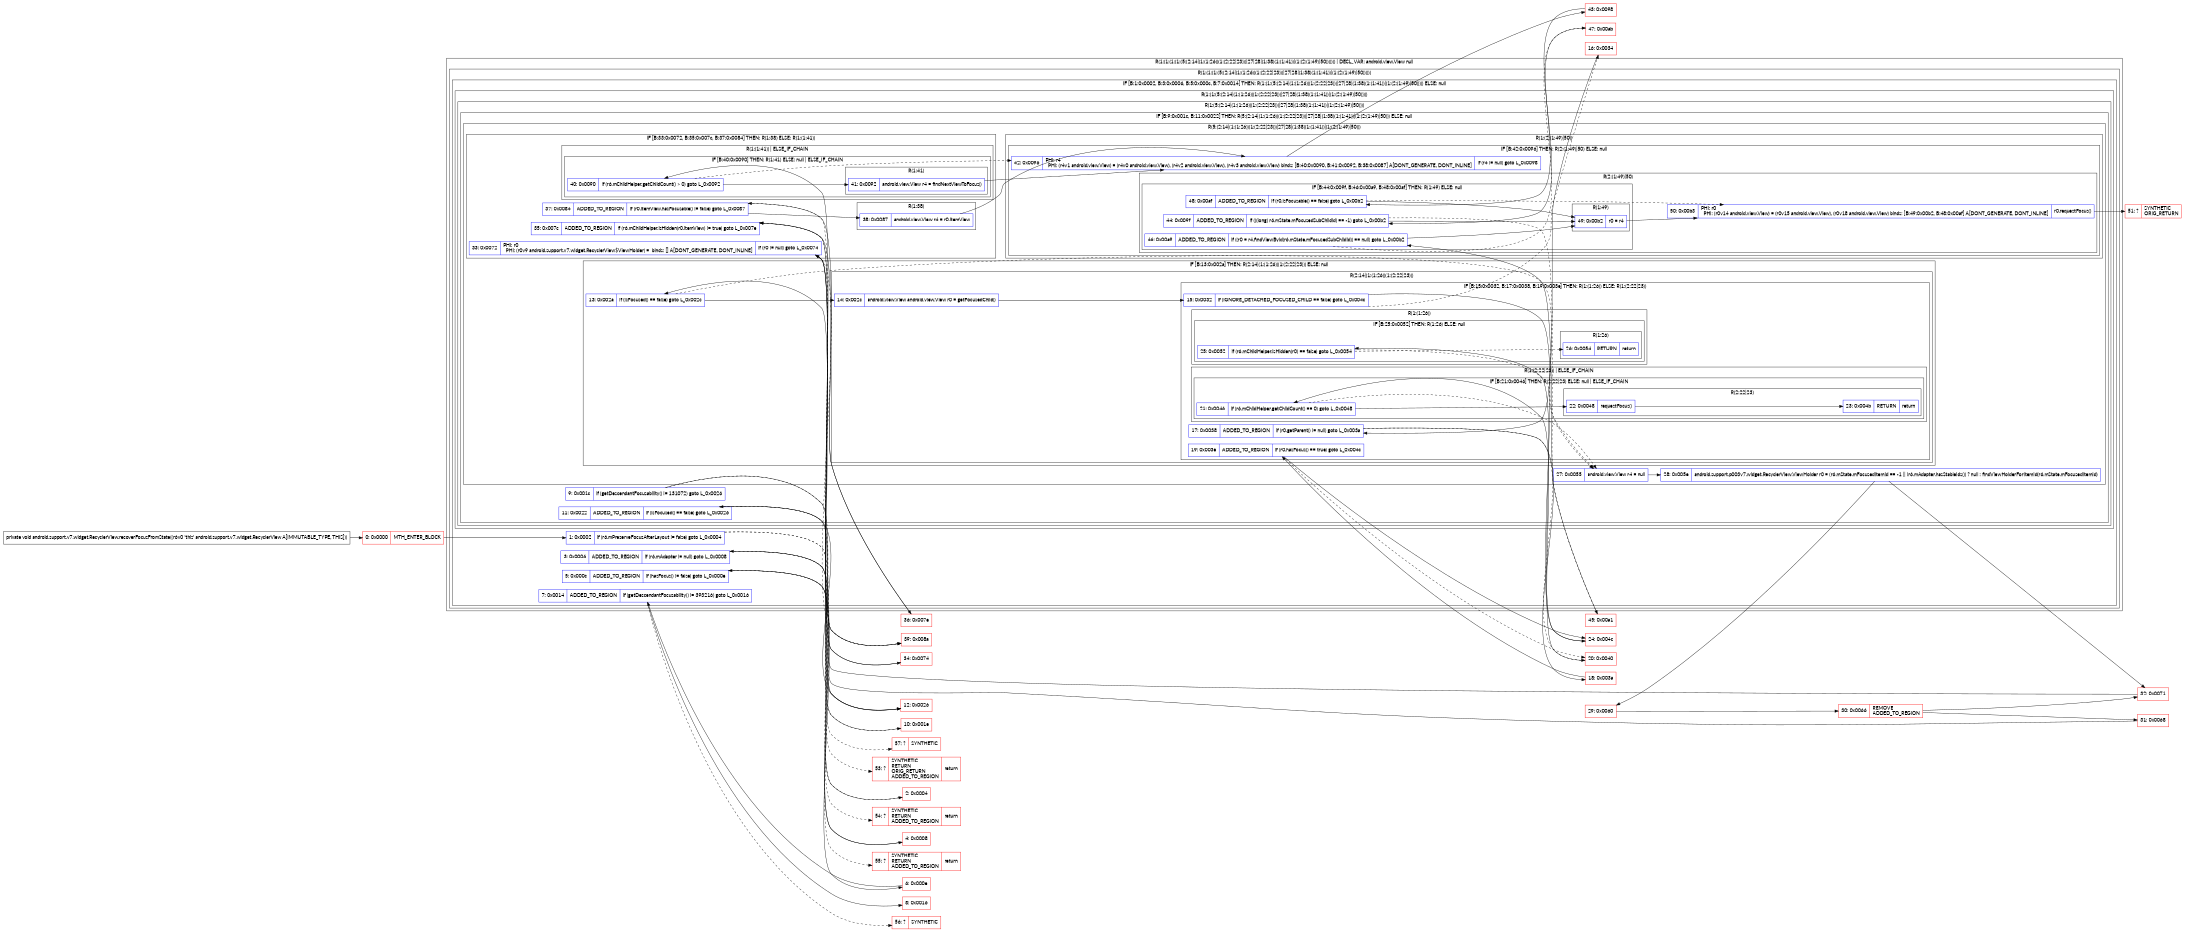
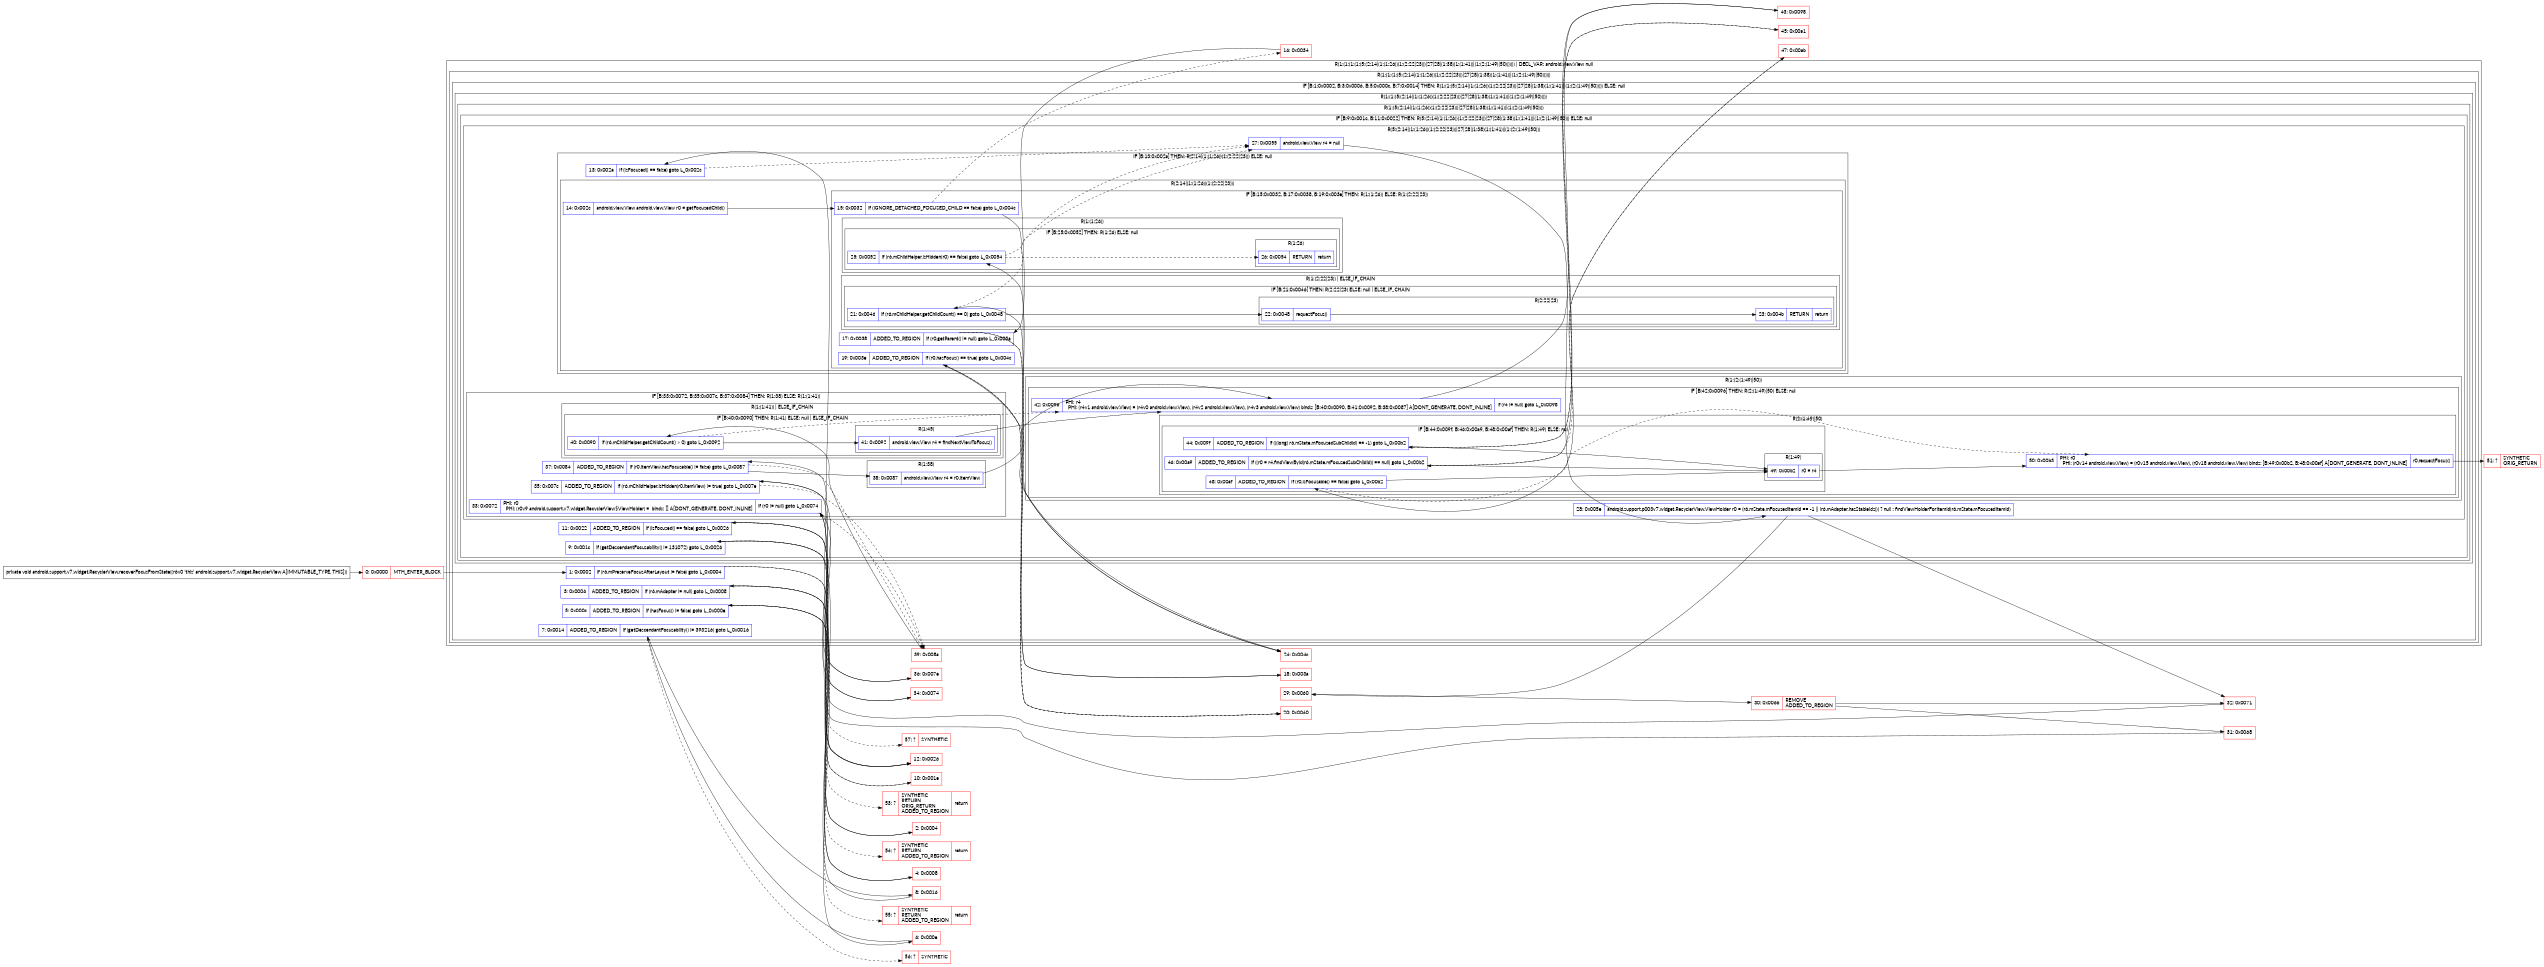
(916, 171) -> (926, 429)
(768, 300) -> none
(827, 440) -> (866, 536)
none -> (830, 620)
(827, 652) -> (827, 692)
